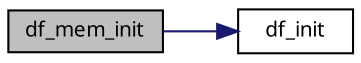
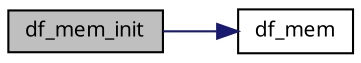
(296, 31) -> (296, 31)
